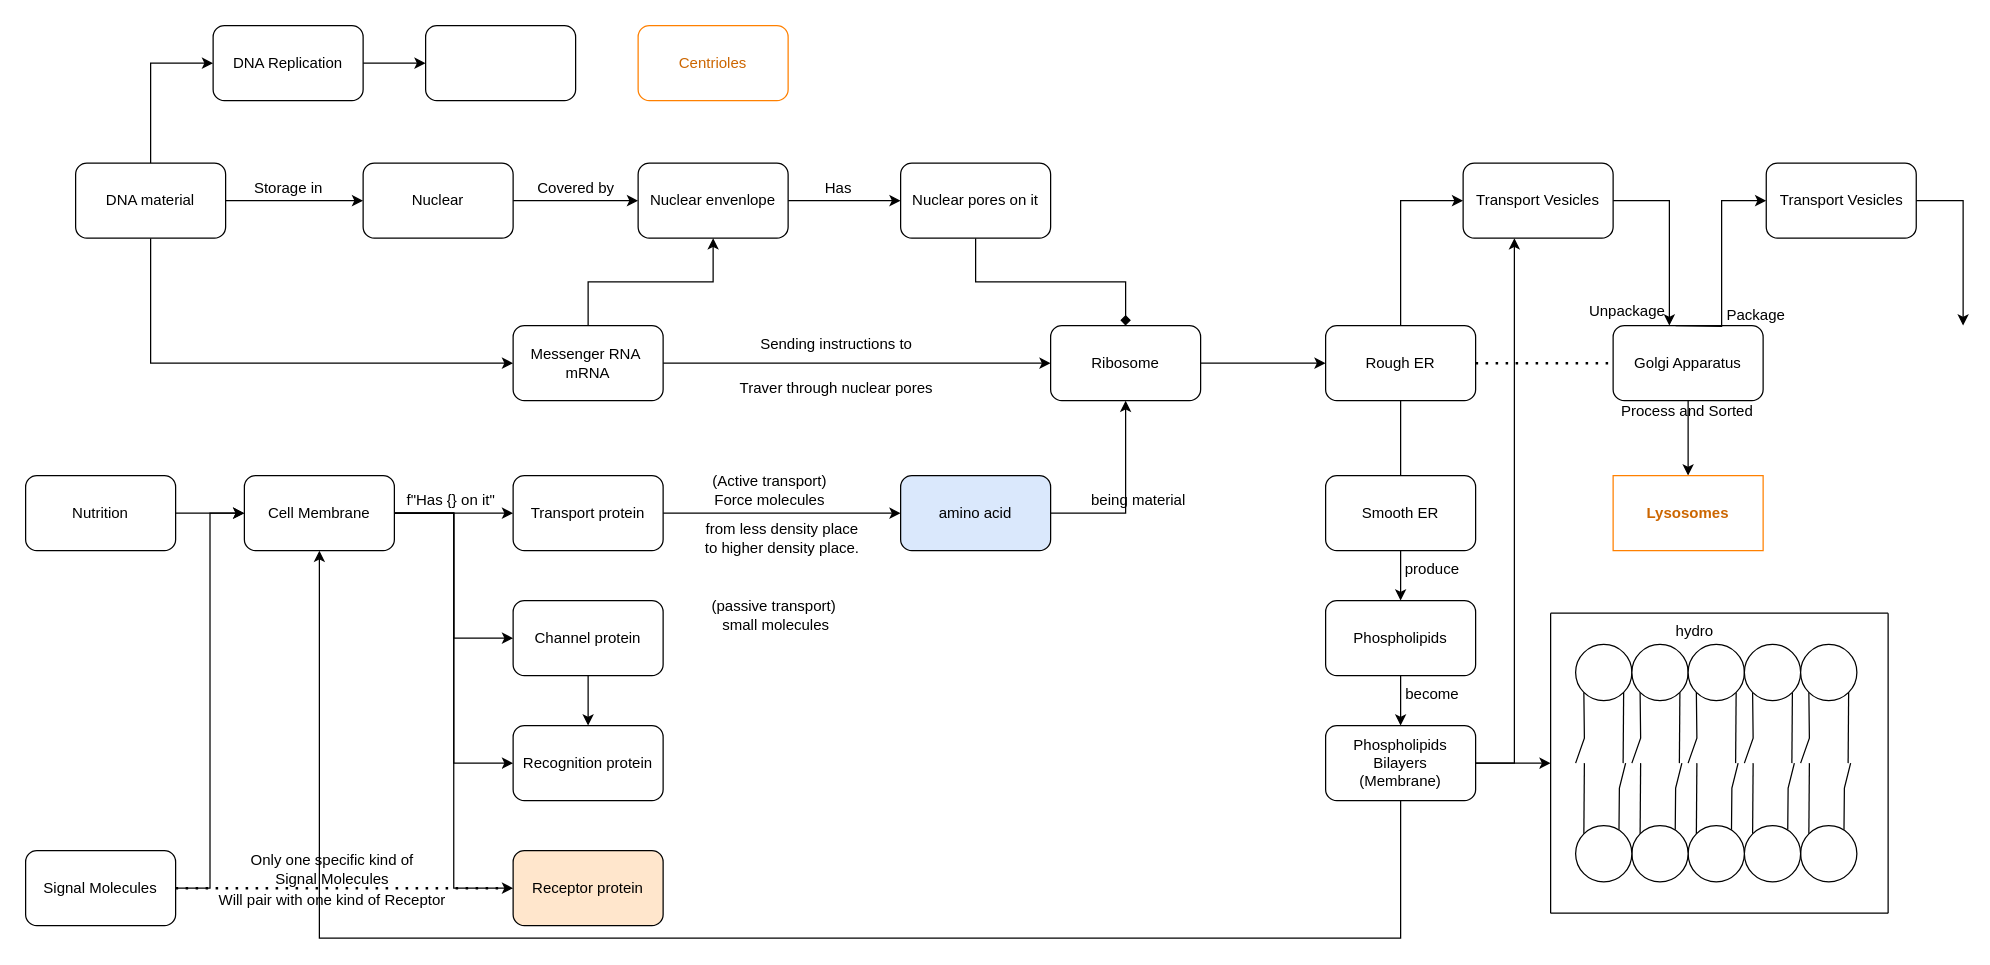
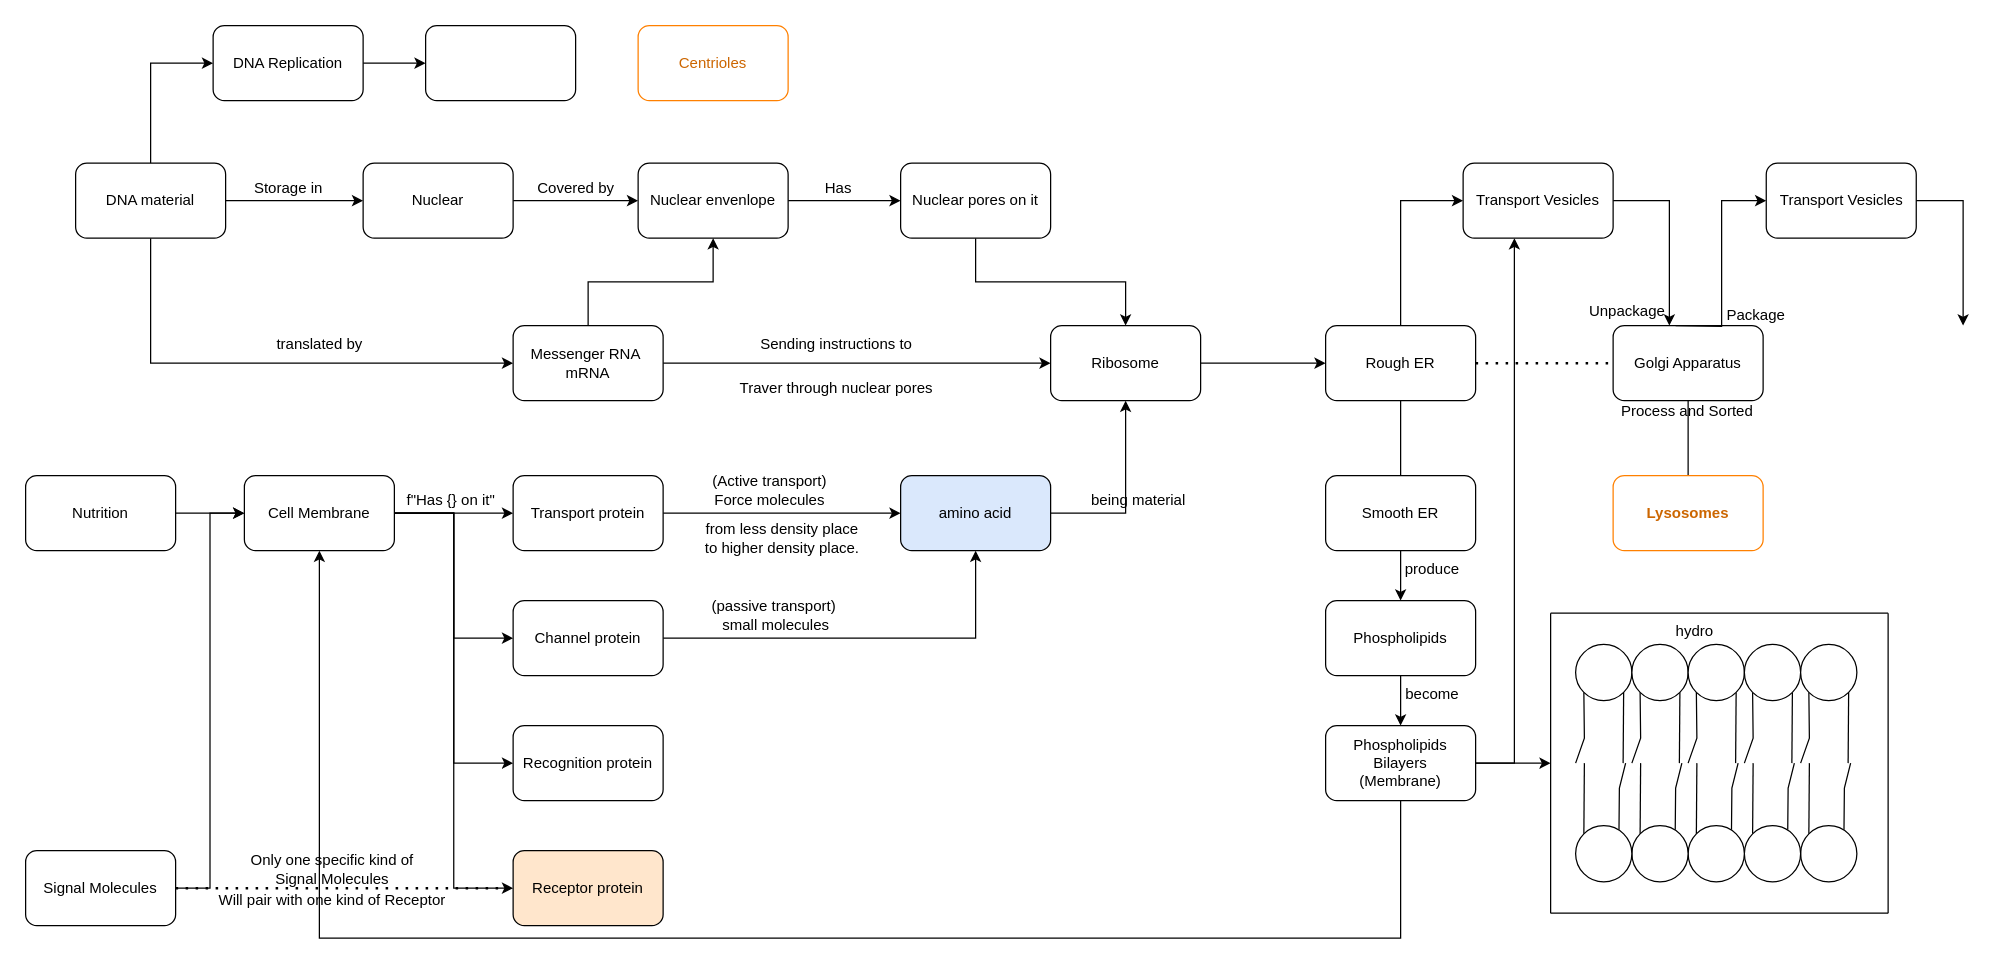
(1126, 314) -> (1126, 315)
none -> (319, 344)
(1688, 466) -> (1688, 469)
(1688, 513) -> (1688, 513)
(588, 697) -> (858, 638)
